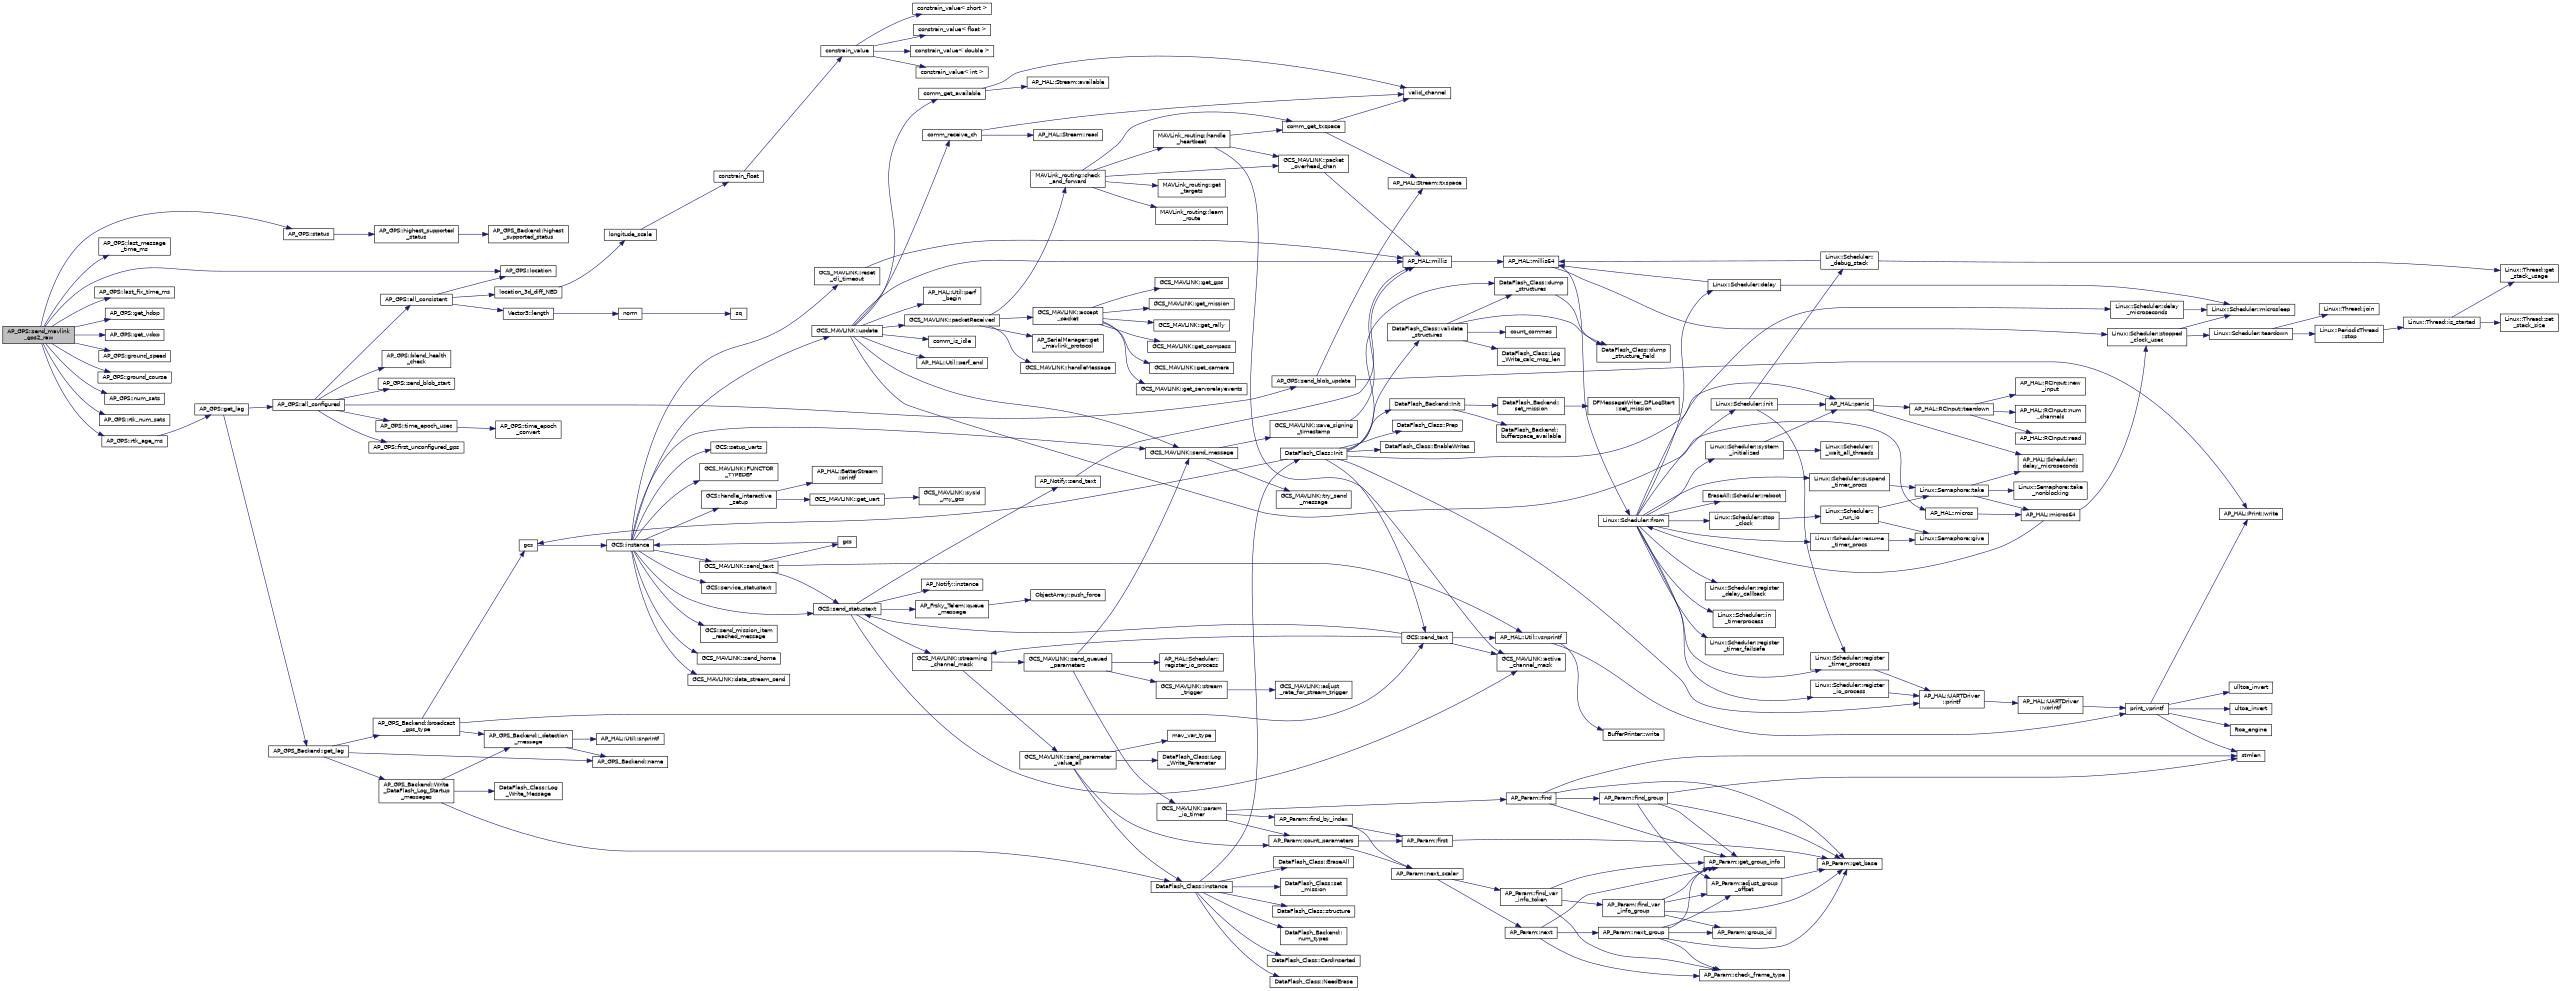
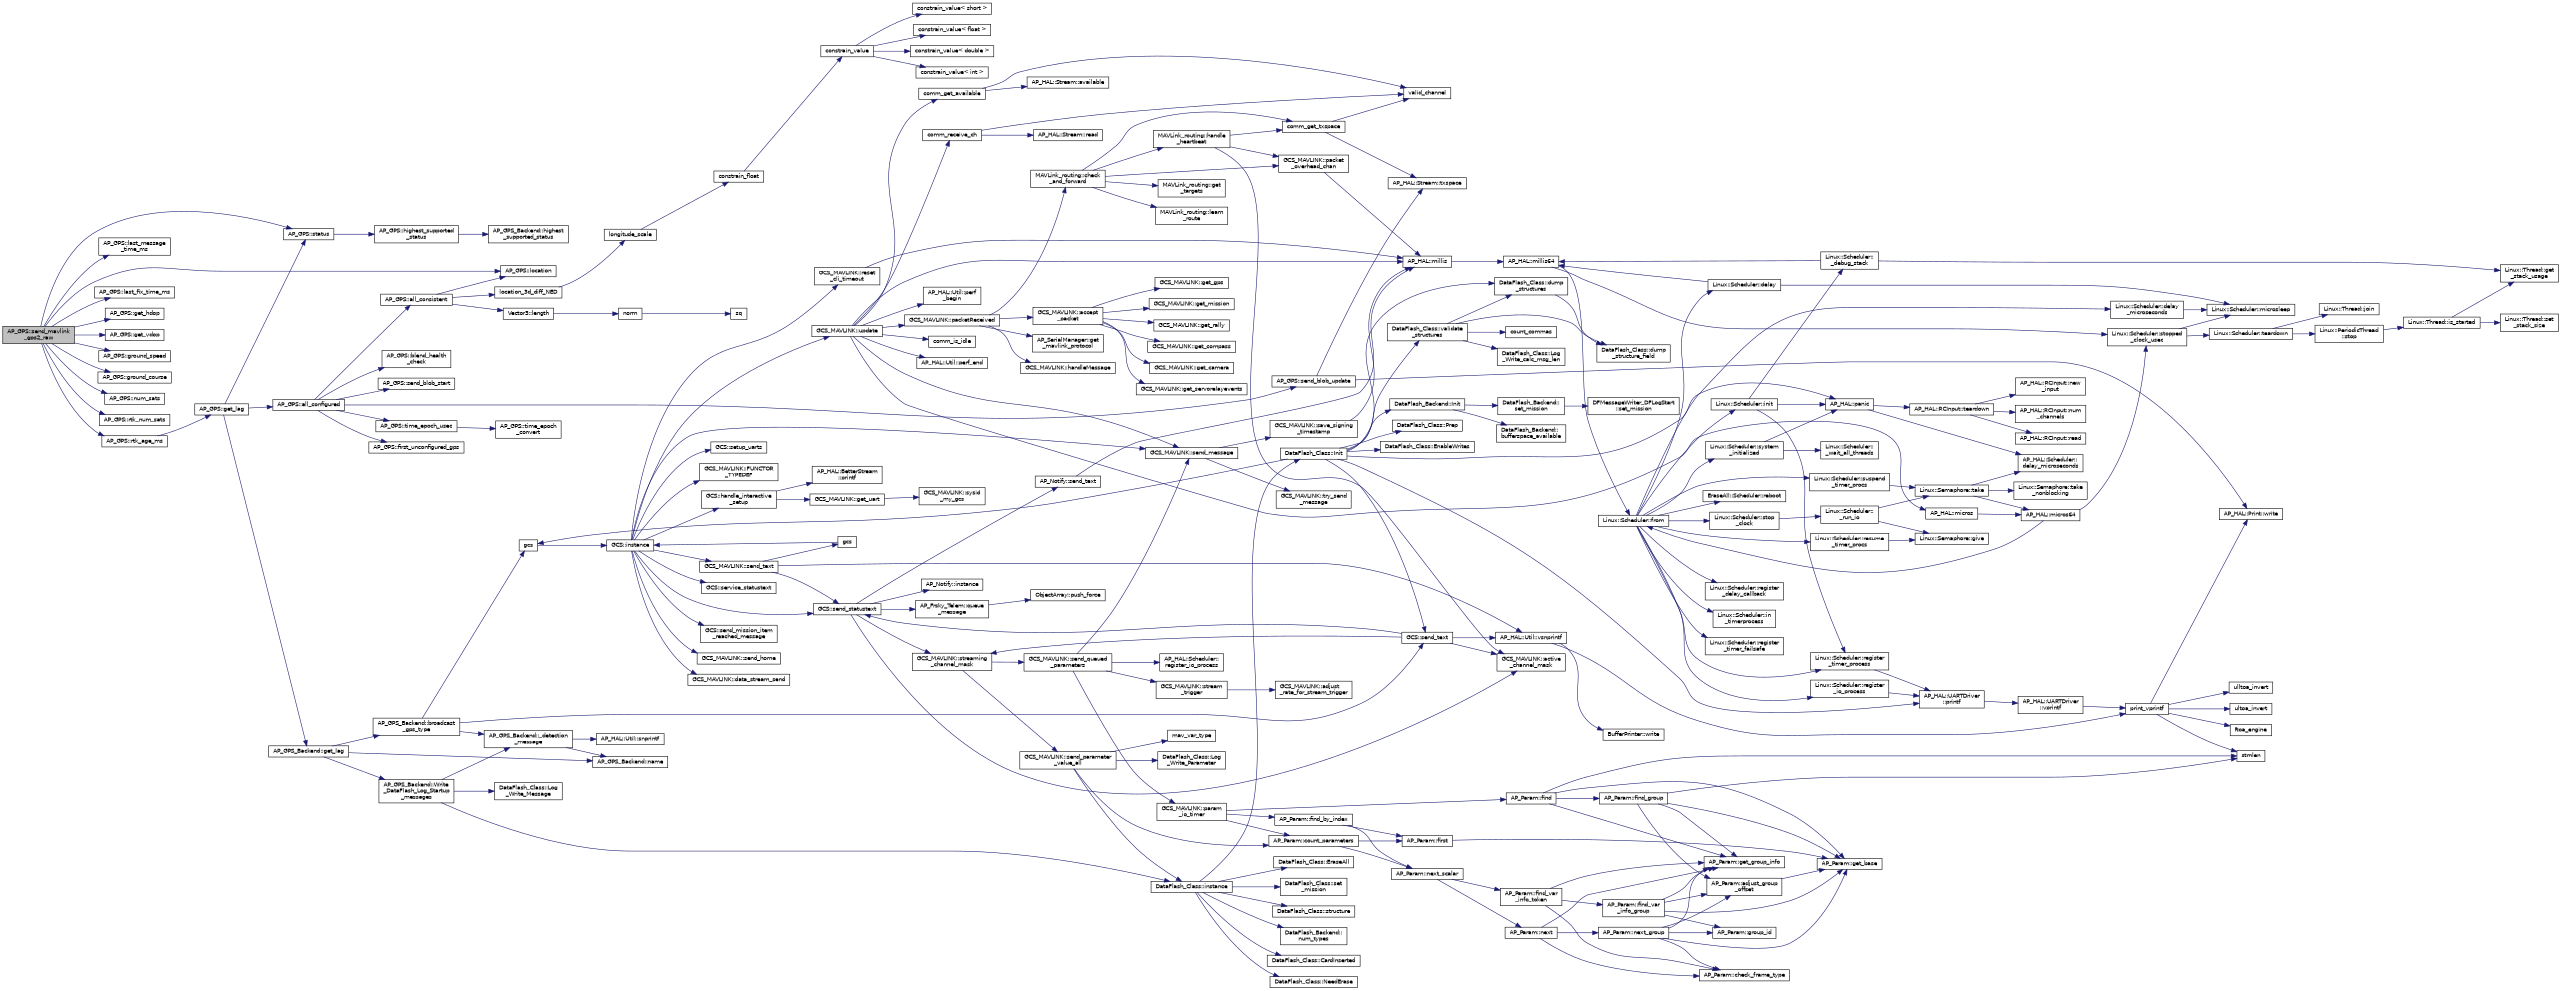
none -> (264, 324)
